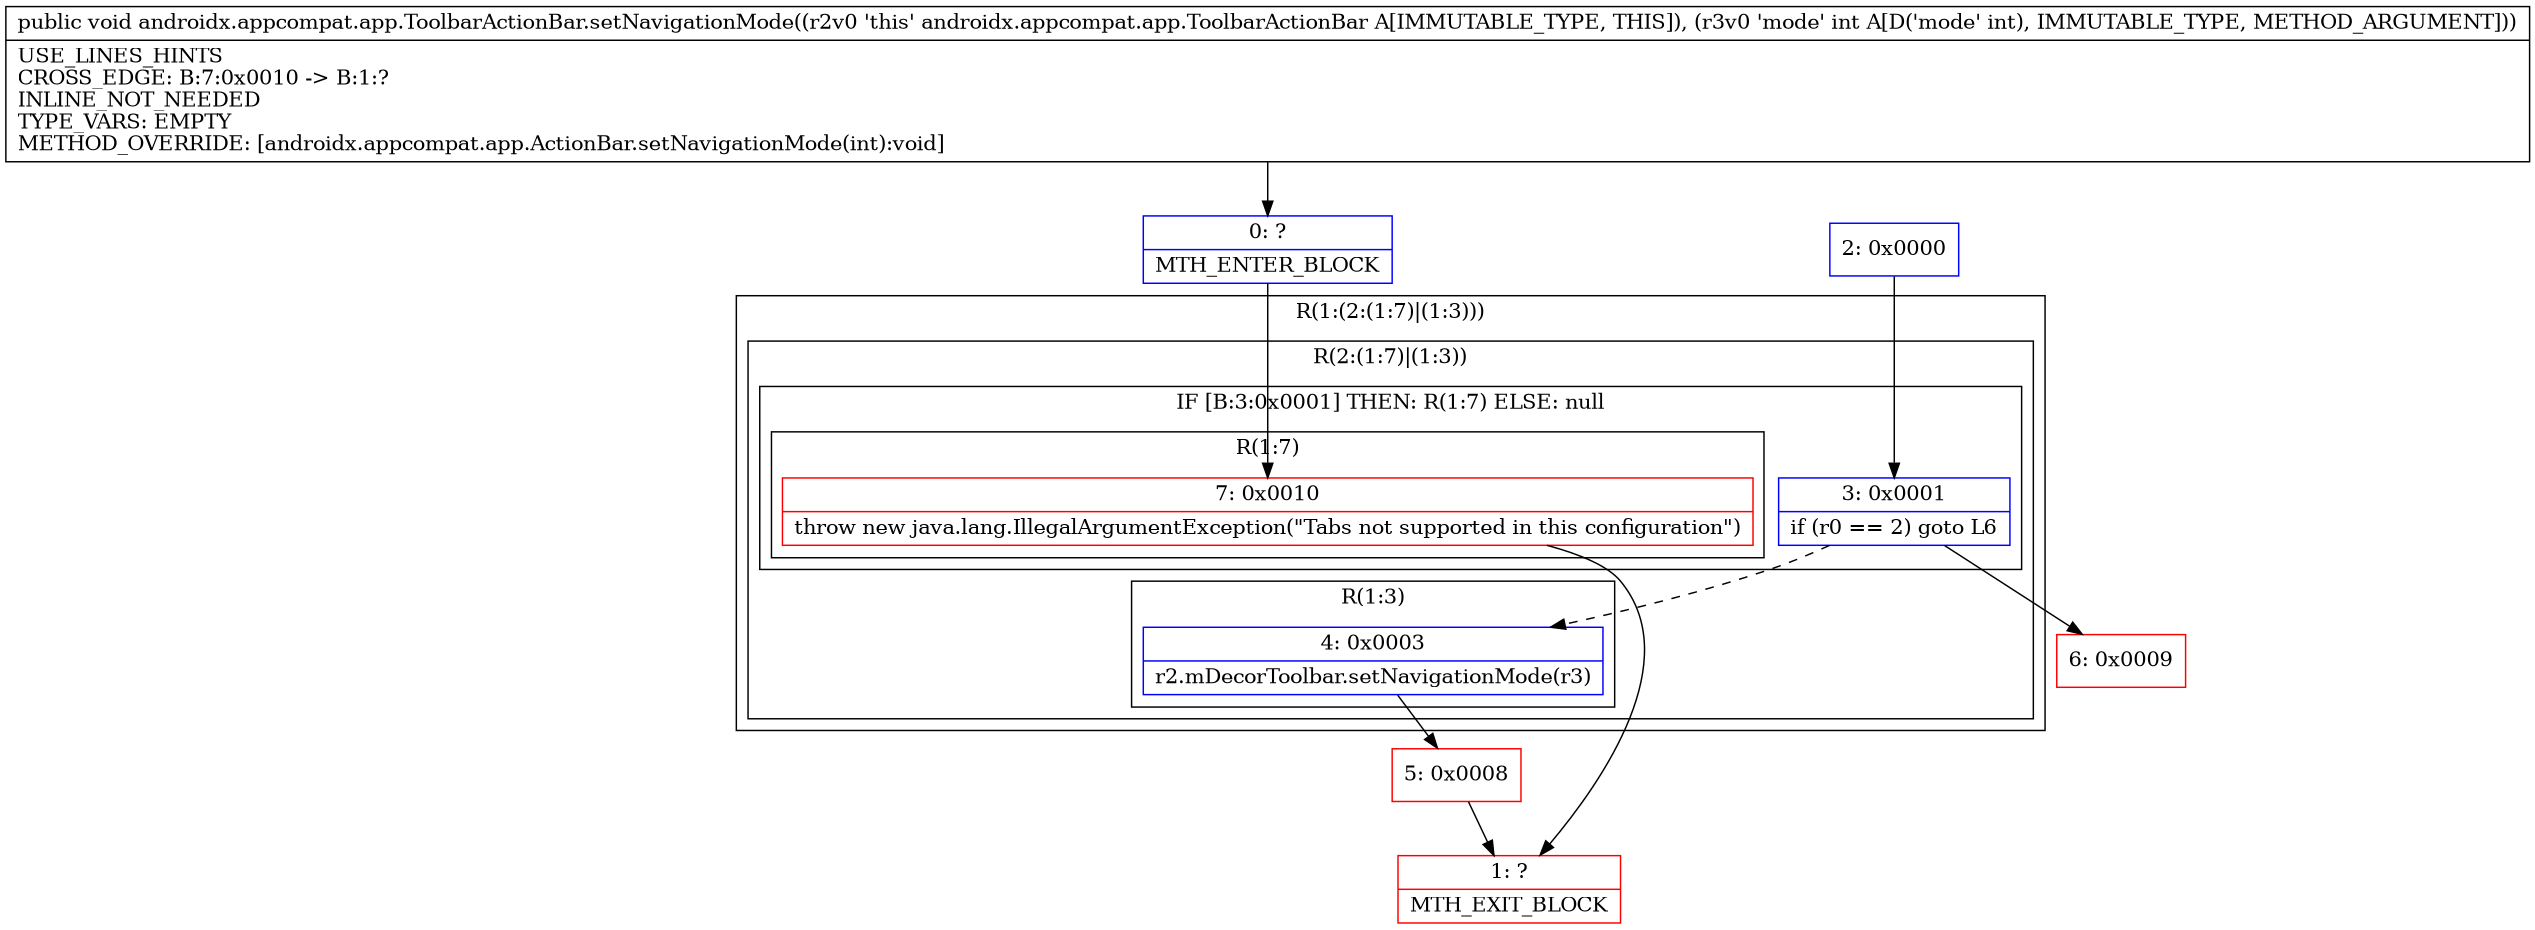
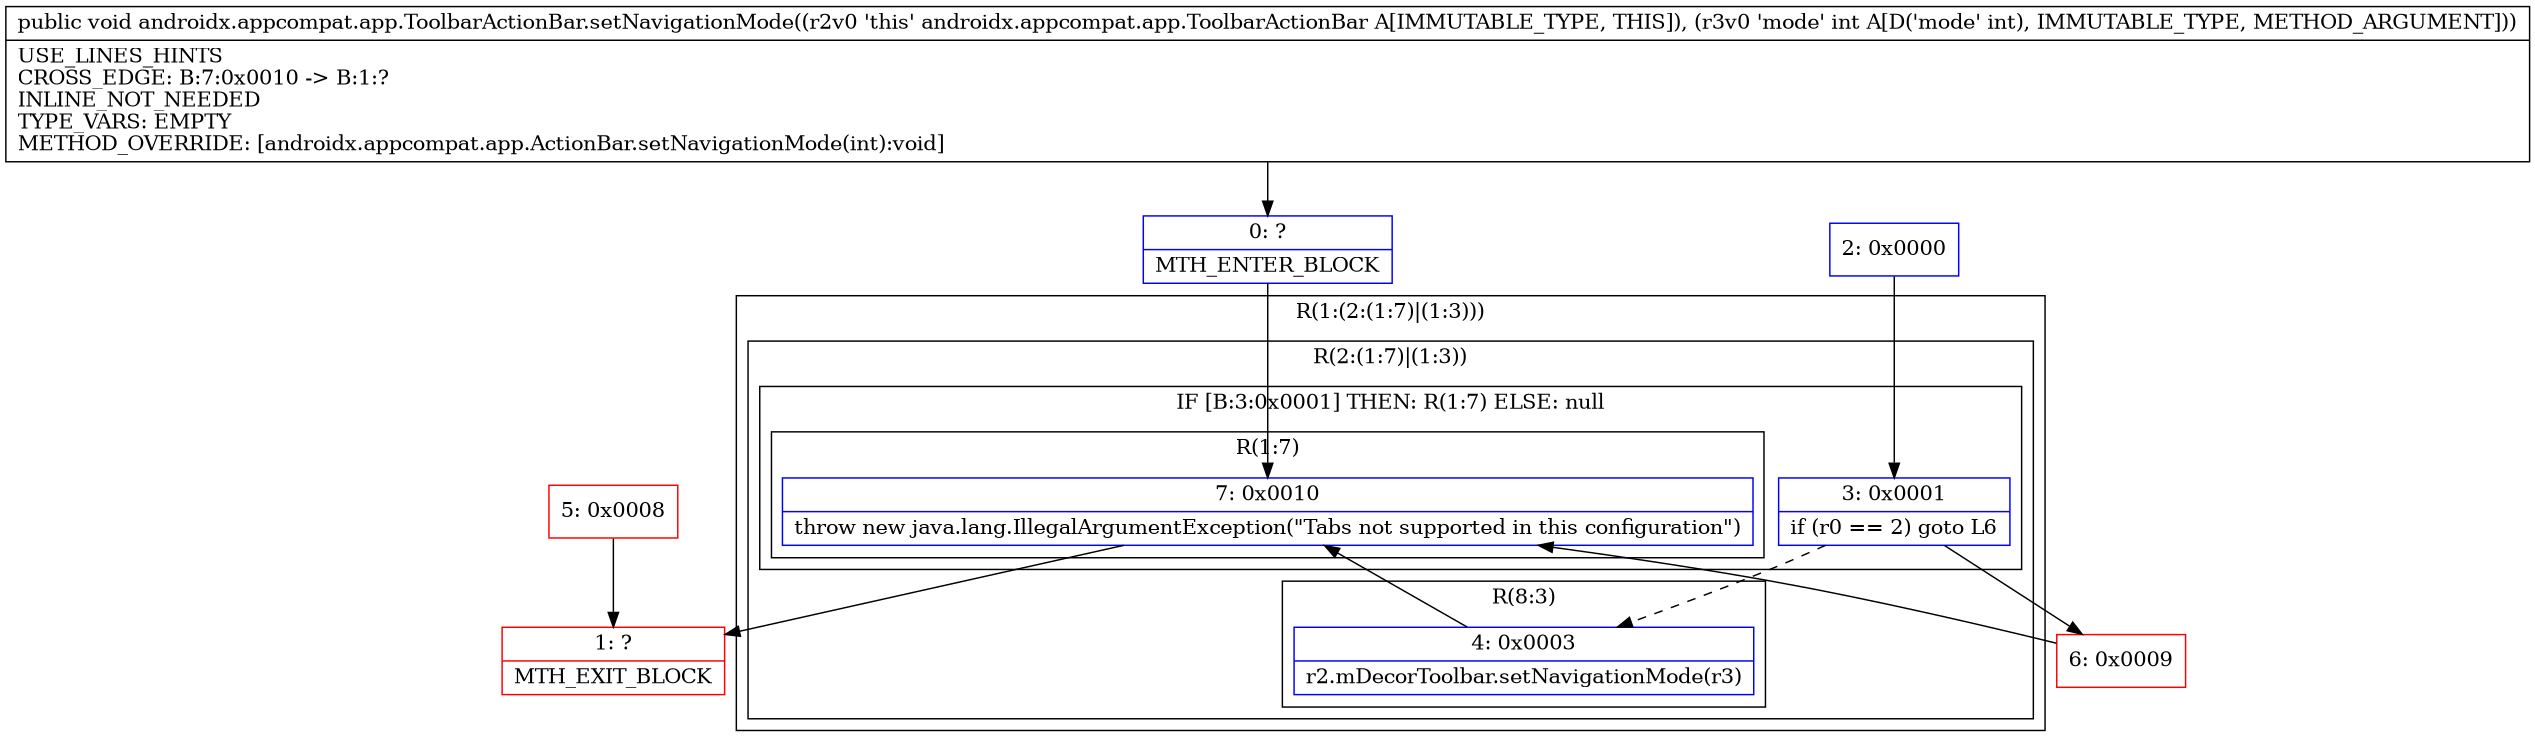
(1268, 512) -> (1268, 512)
none -> (1806, 588)
(1373, 598) -> (1524, 598)
(1413, 716) -> (1402, 590)
